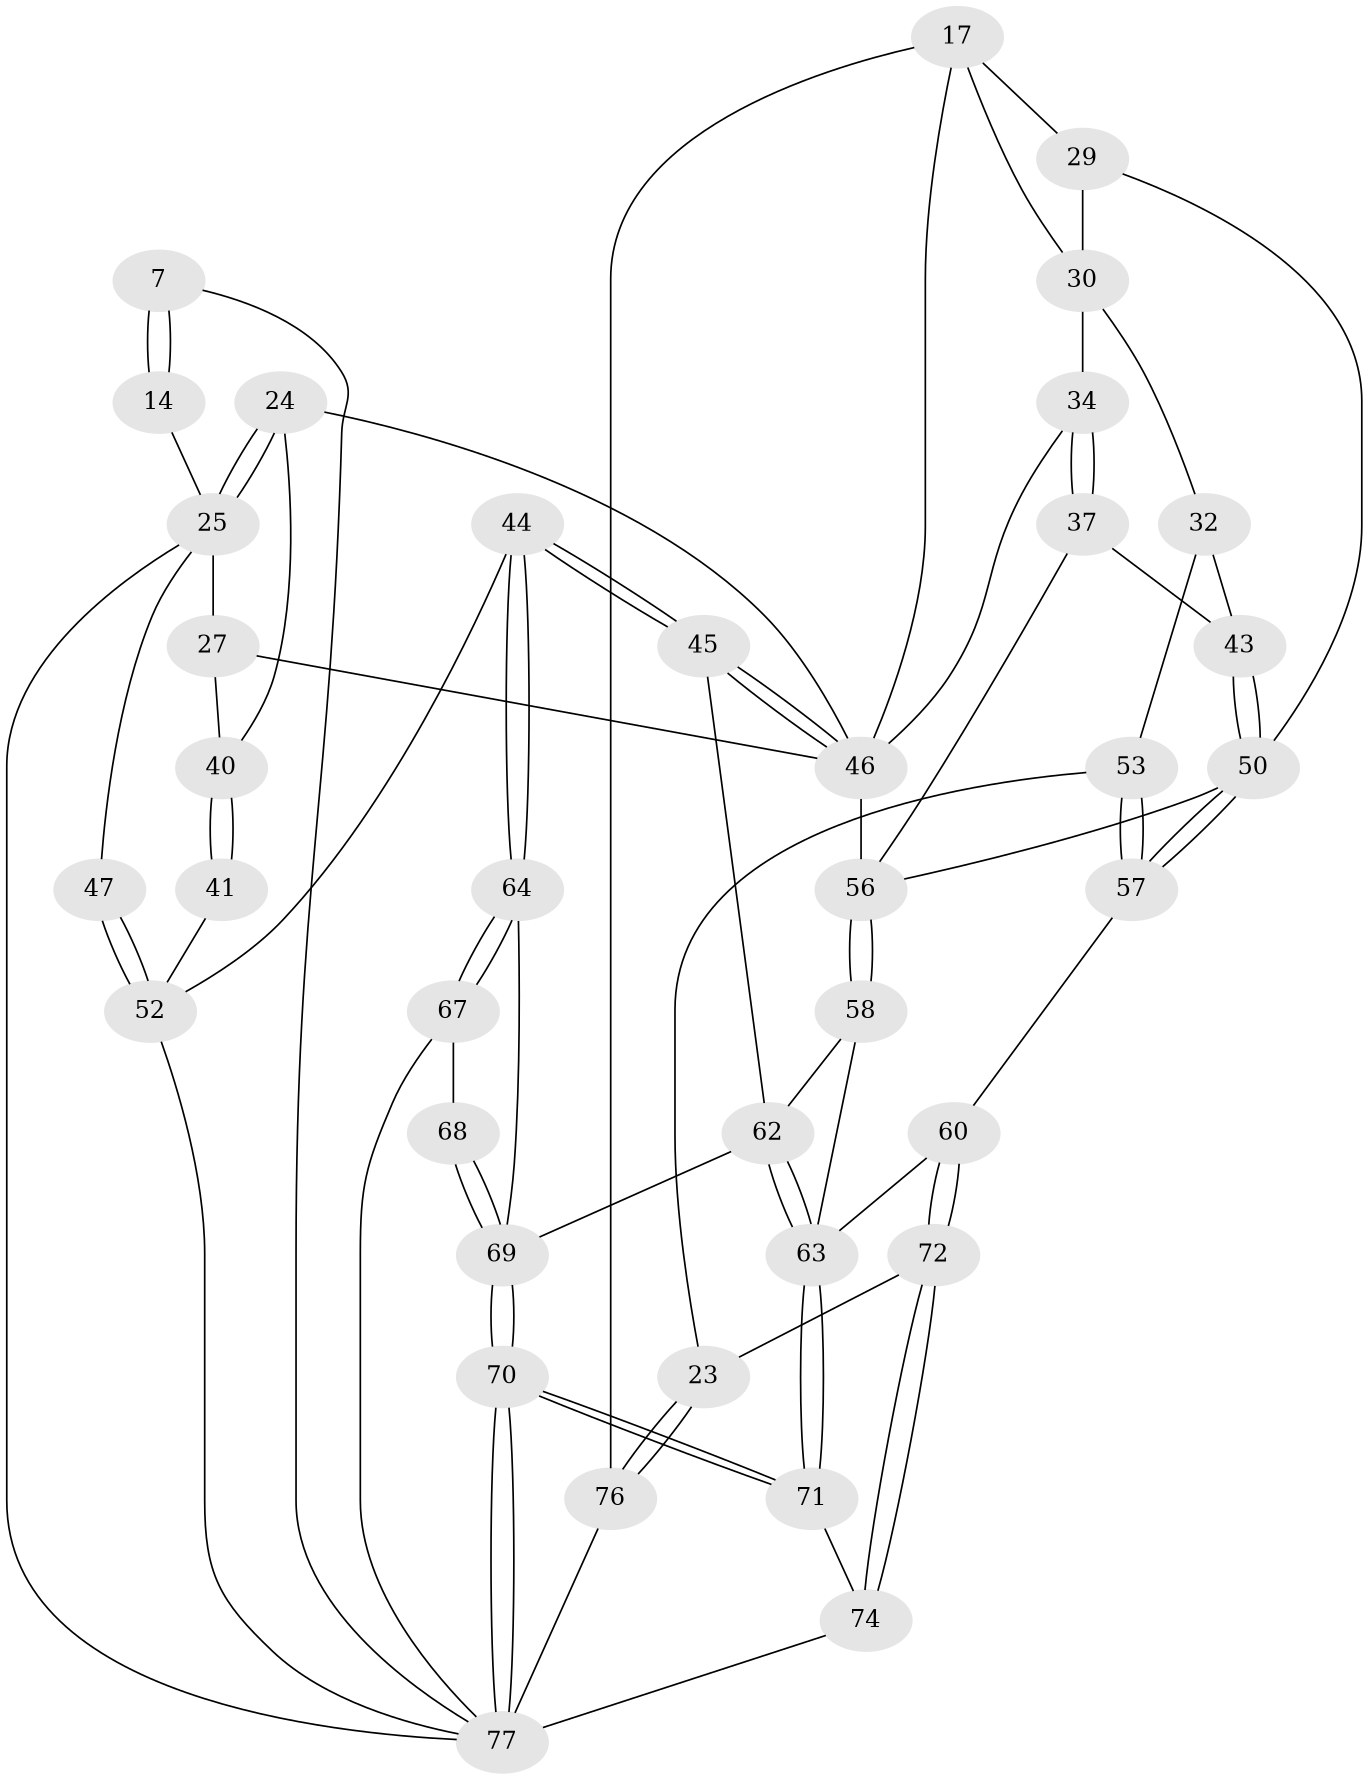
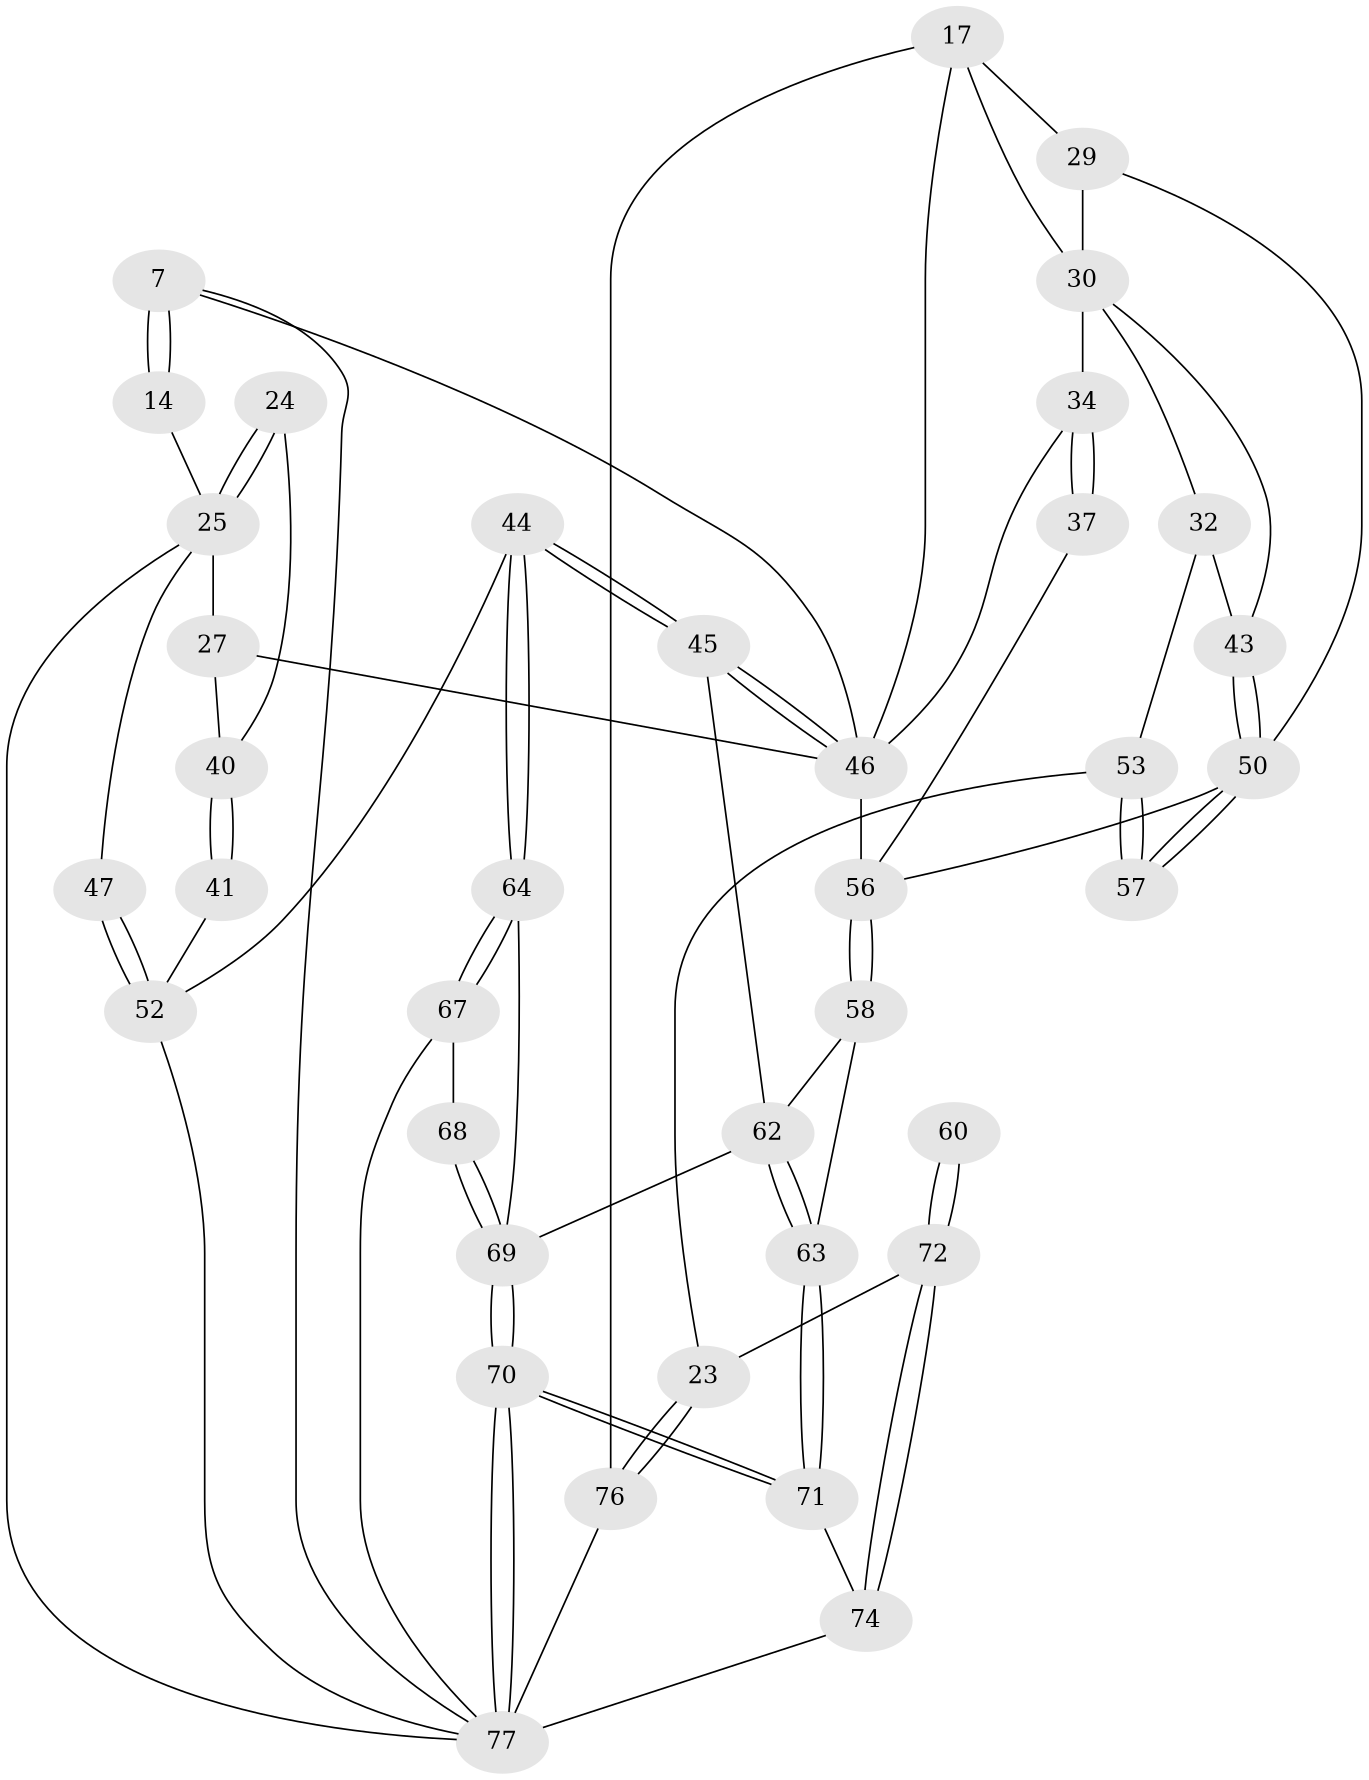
(626, 517) -> (584, 451)
(1161, 585) -> (1240, 439)
(1043, 1012) -> none
(883, 1194) -> none
